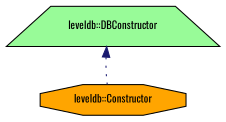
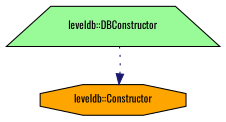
(106, 71) -> (120, 60)
